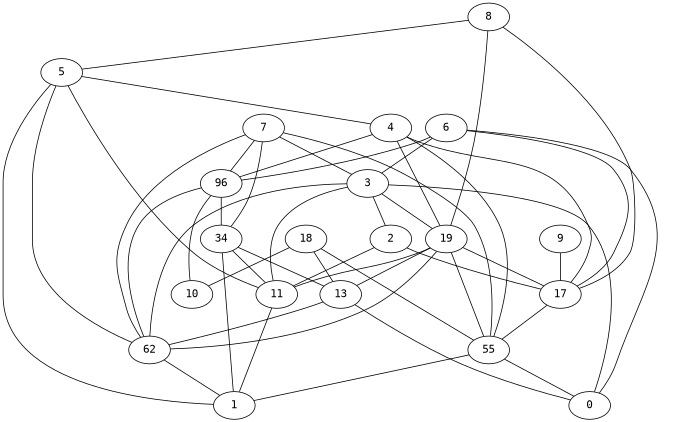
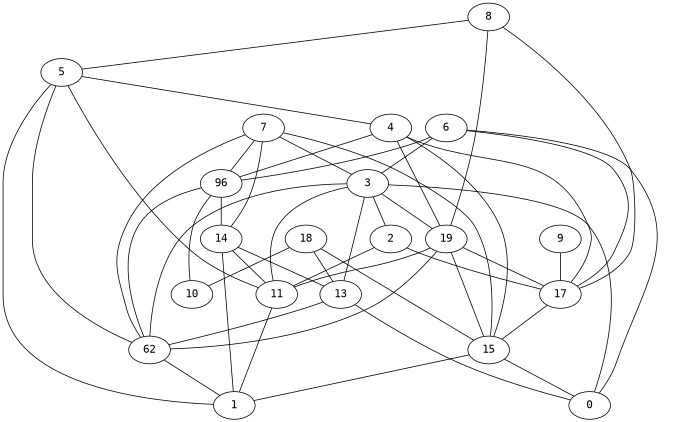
(221, 239) -> (221, 239)
(394, 267) -> (354, 239)
(489, 350) -> (489, 350)
